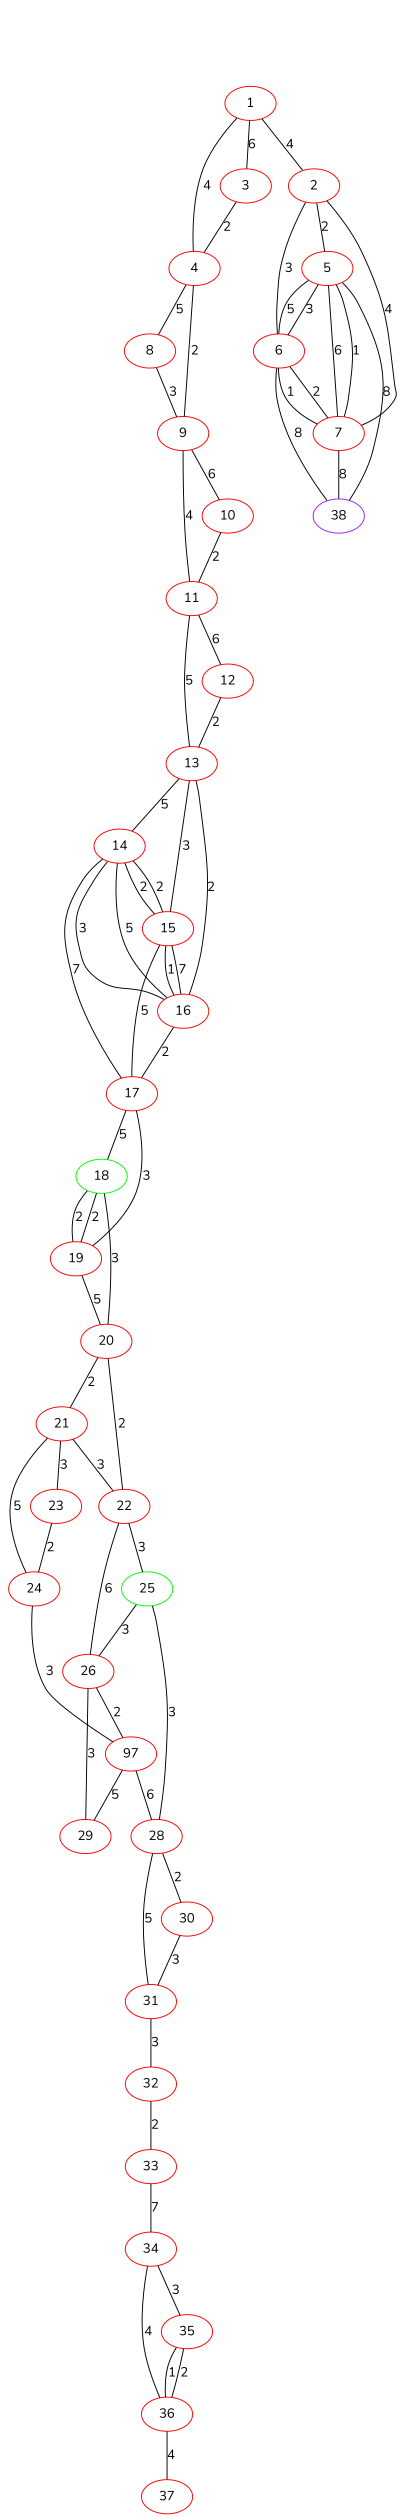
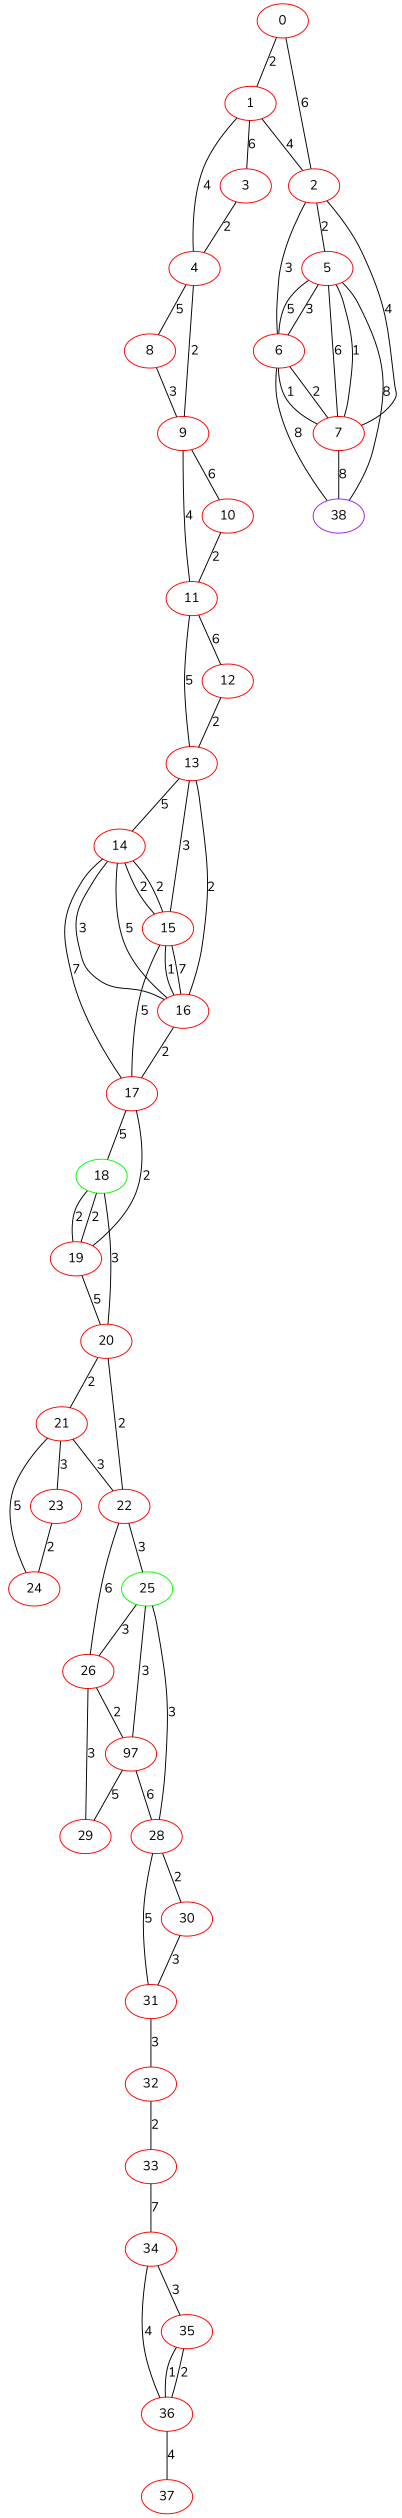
none -> (283, 21)
(147, 1176) -> (147, 1176)
(46, 1689) -> (139, 1671)
